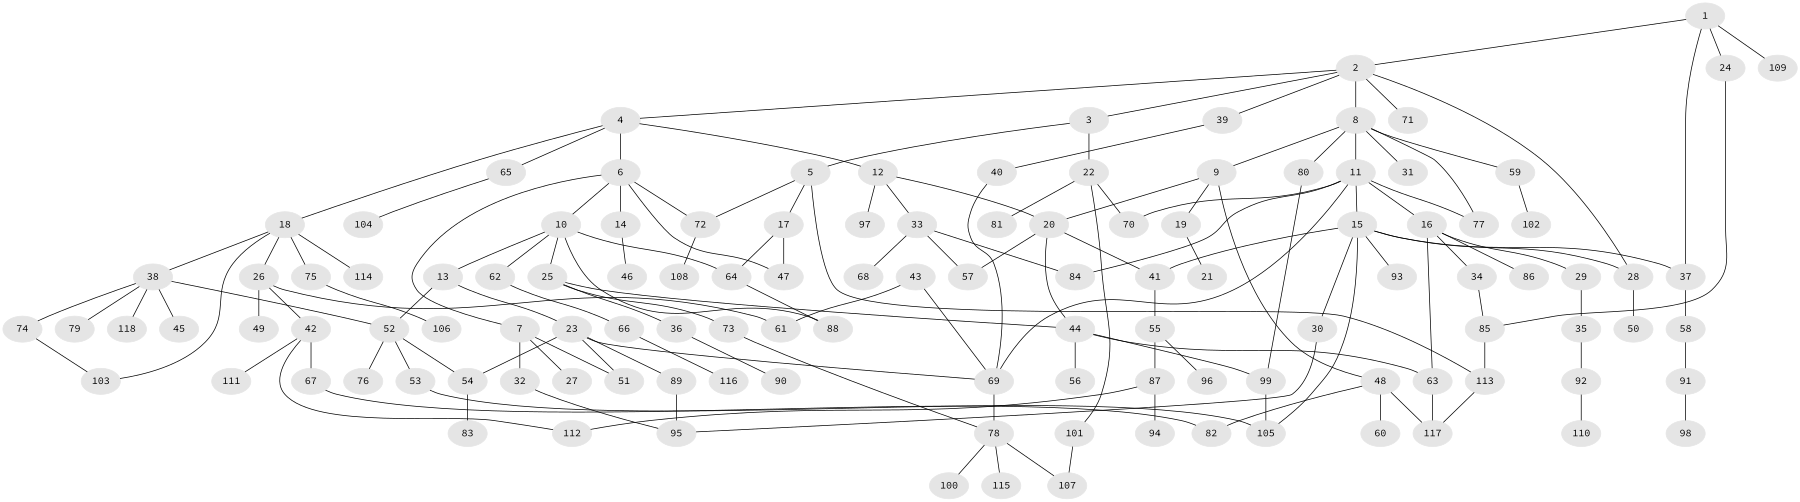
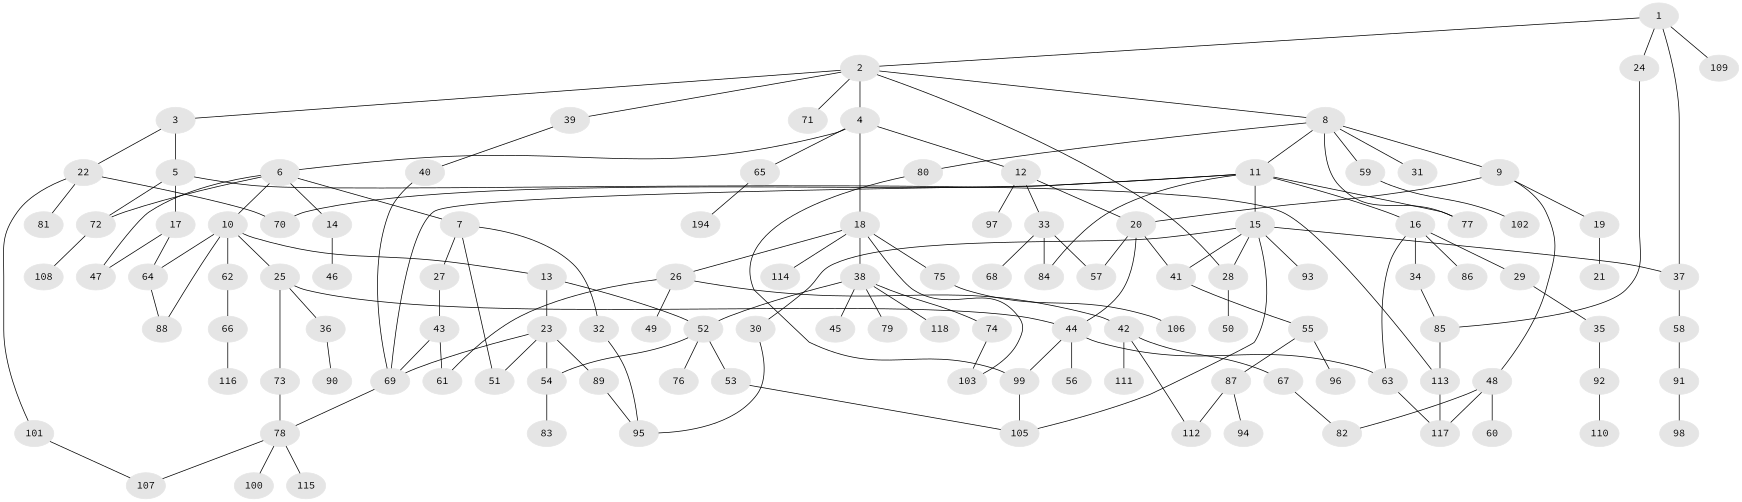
(363, 225) -> (700, 225)
none -> (439, 301)
